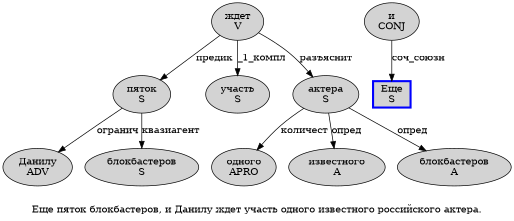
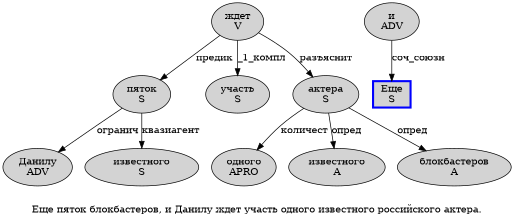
(392, 22) -> (392, 22)
(142, 167) -> (142, 167)
